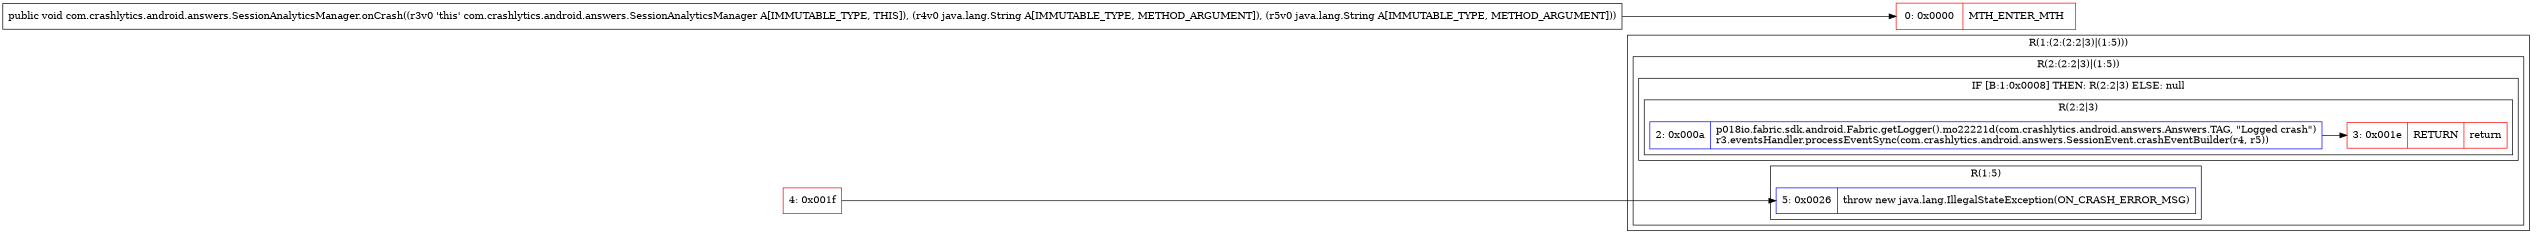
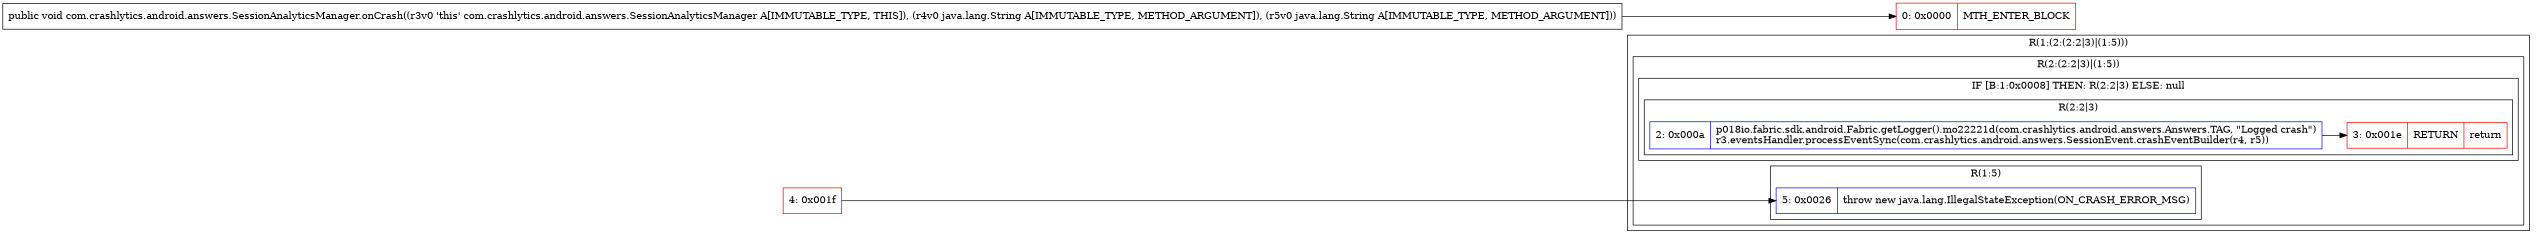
(2016, 16) -> (2017, 16)
